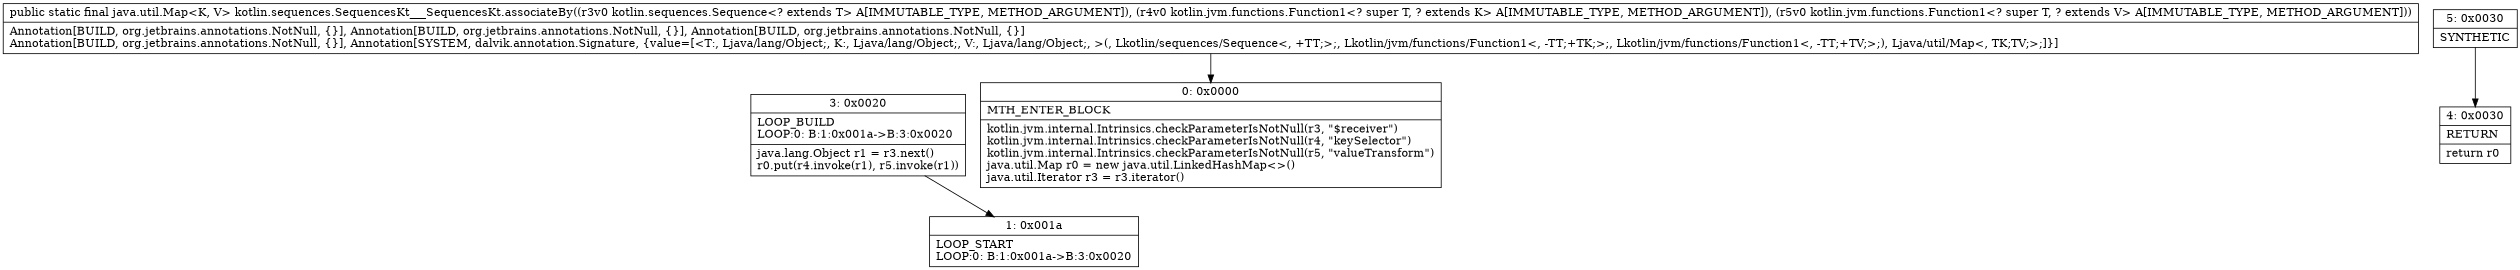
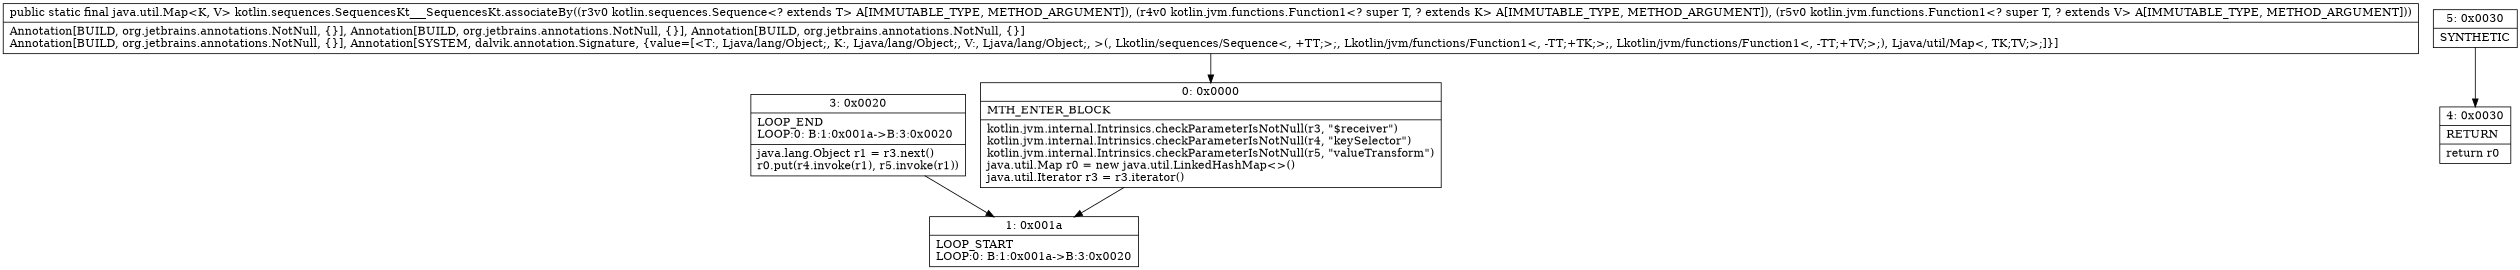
(796, 122) -> (790, 122)
none -> (1103, 200)
